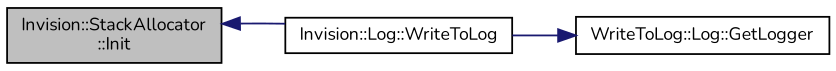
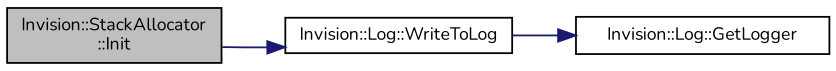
(263, 23) -> (245, 47)
(703, 35) -> (703, 35)
